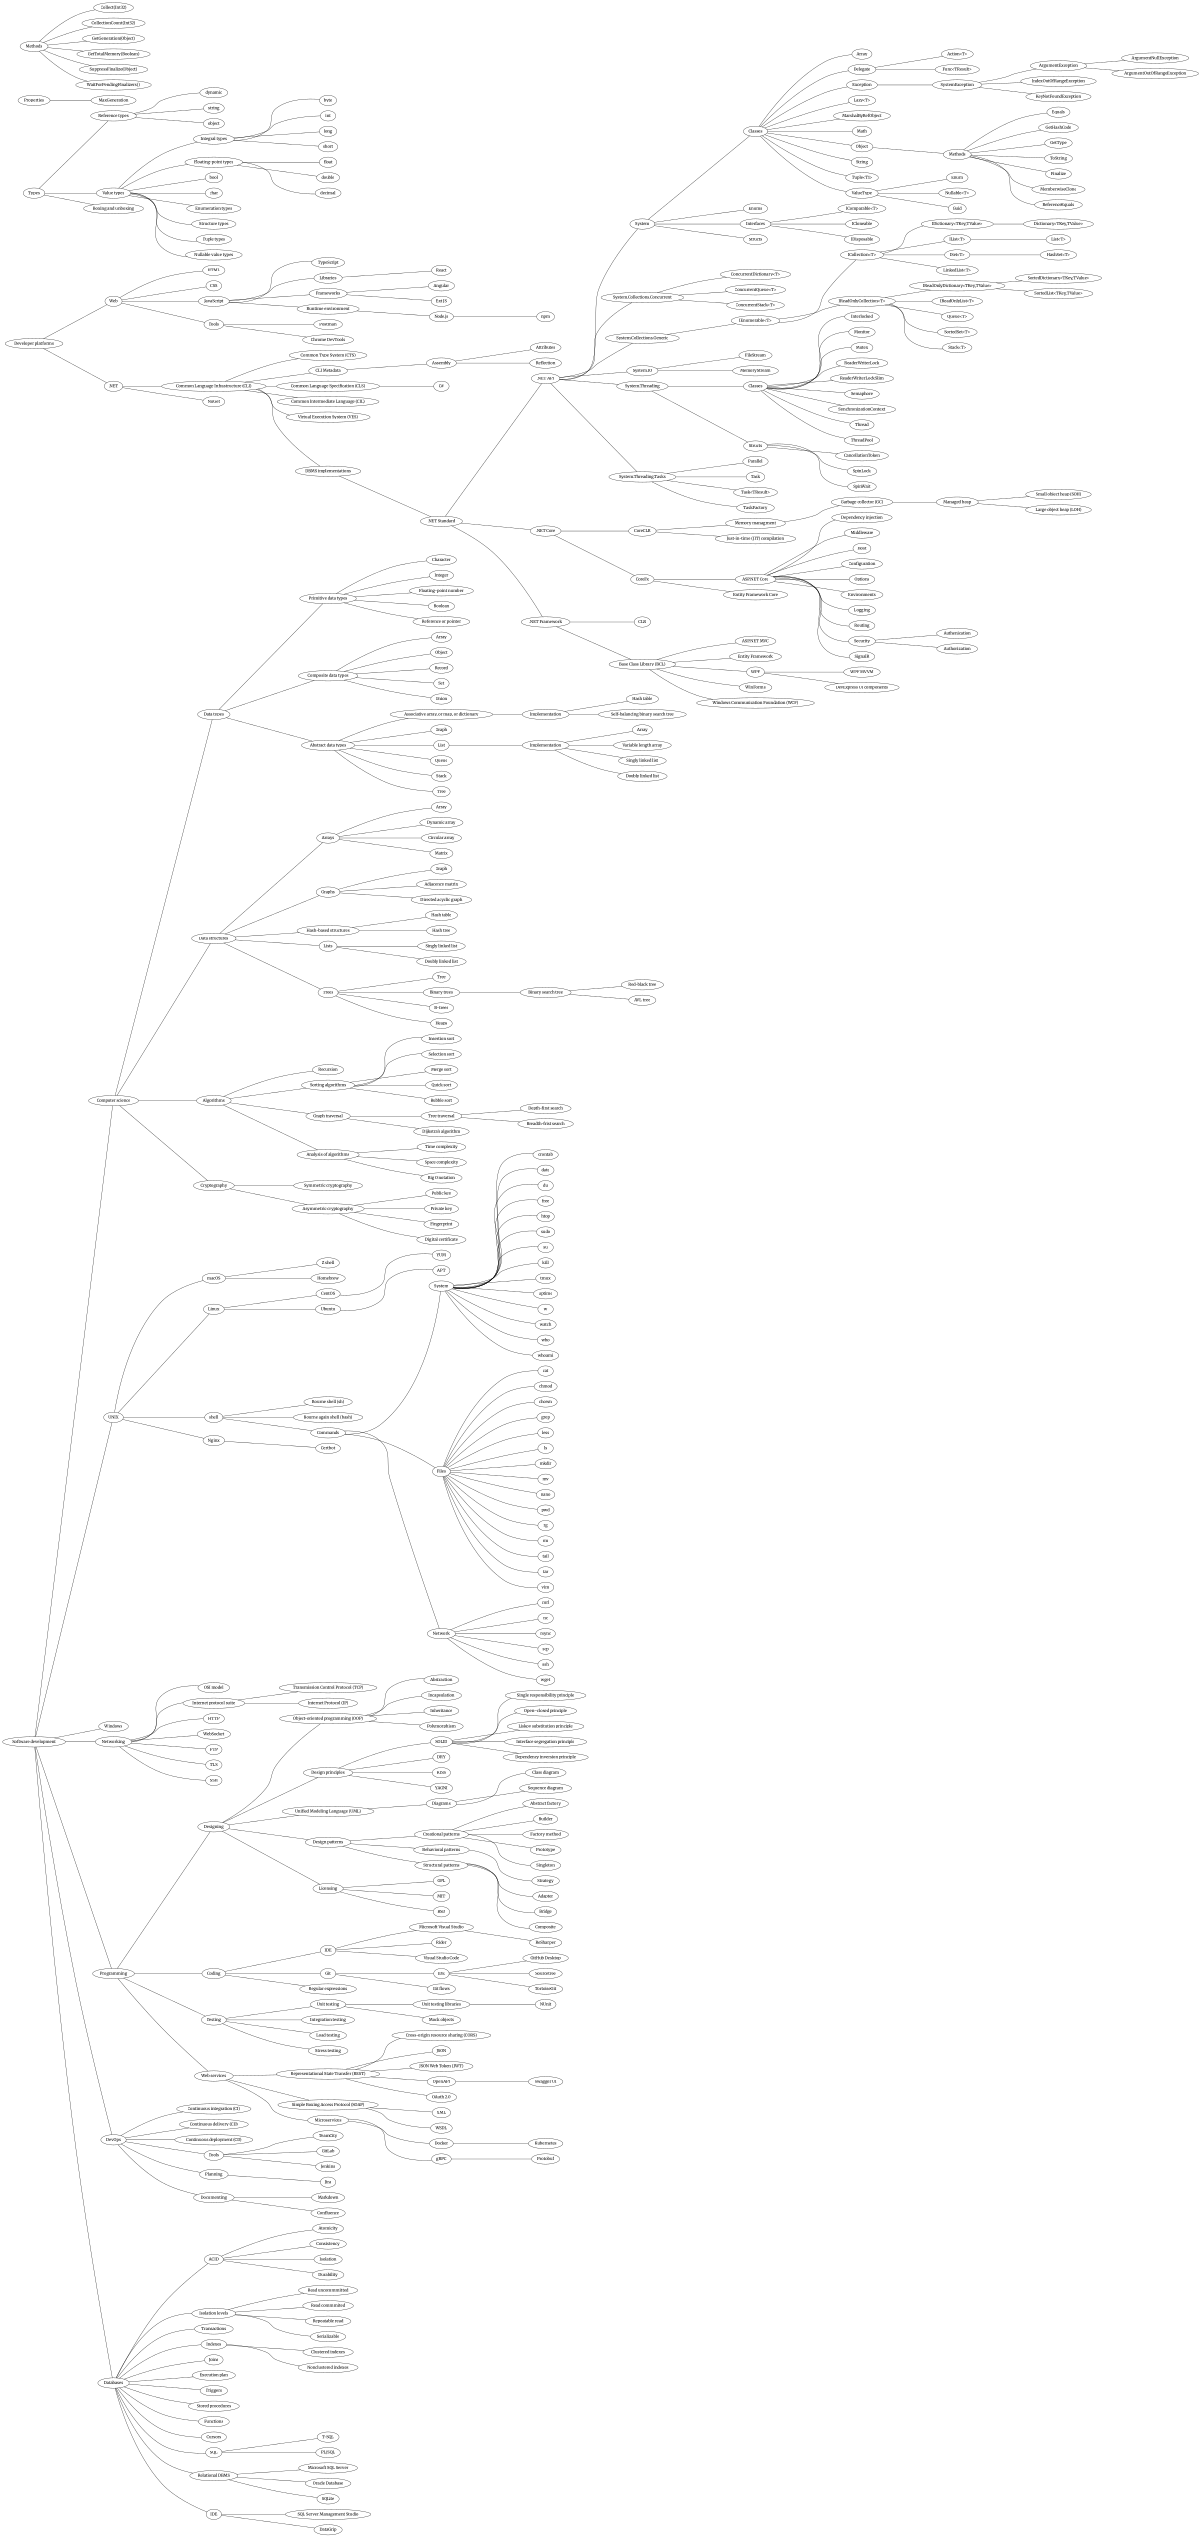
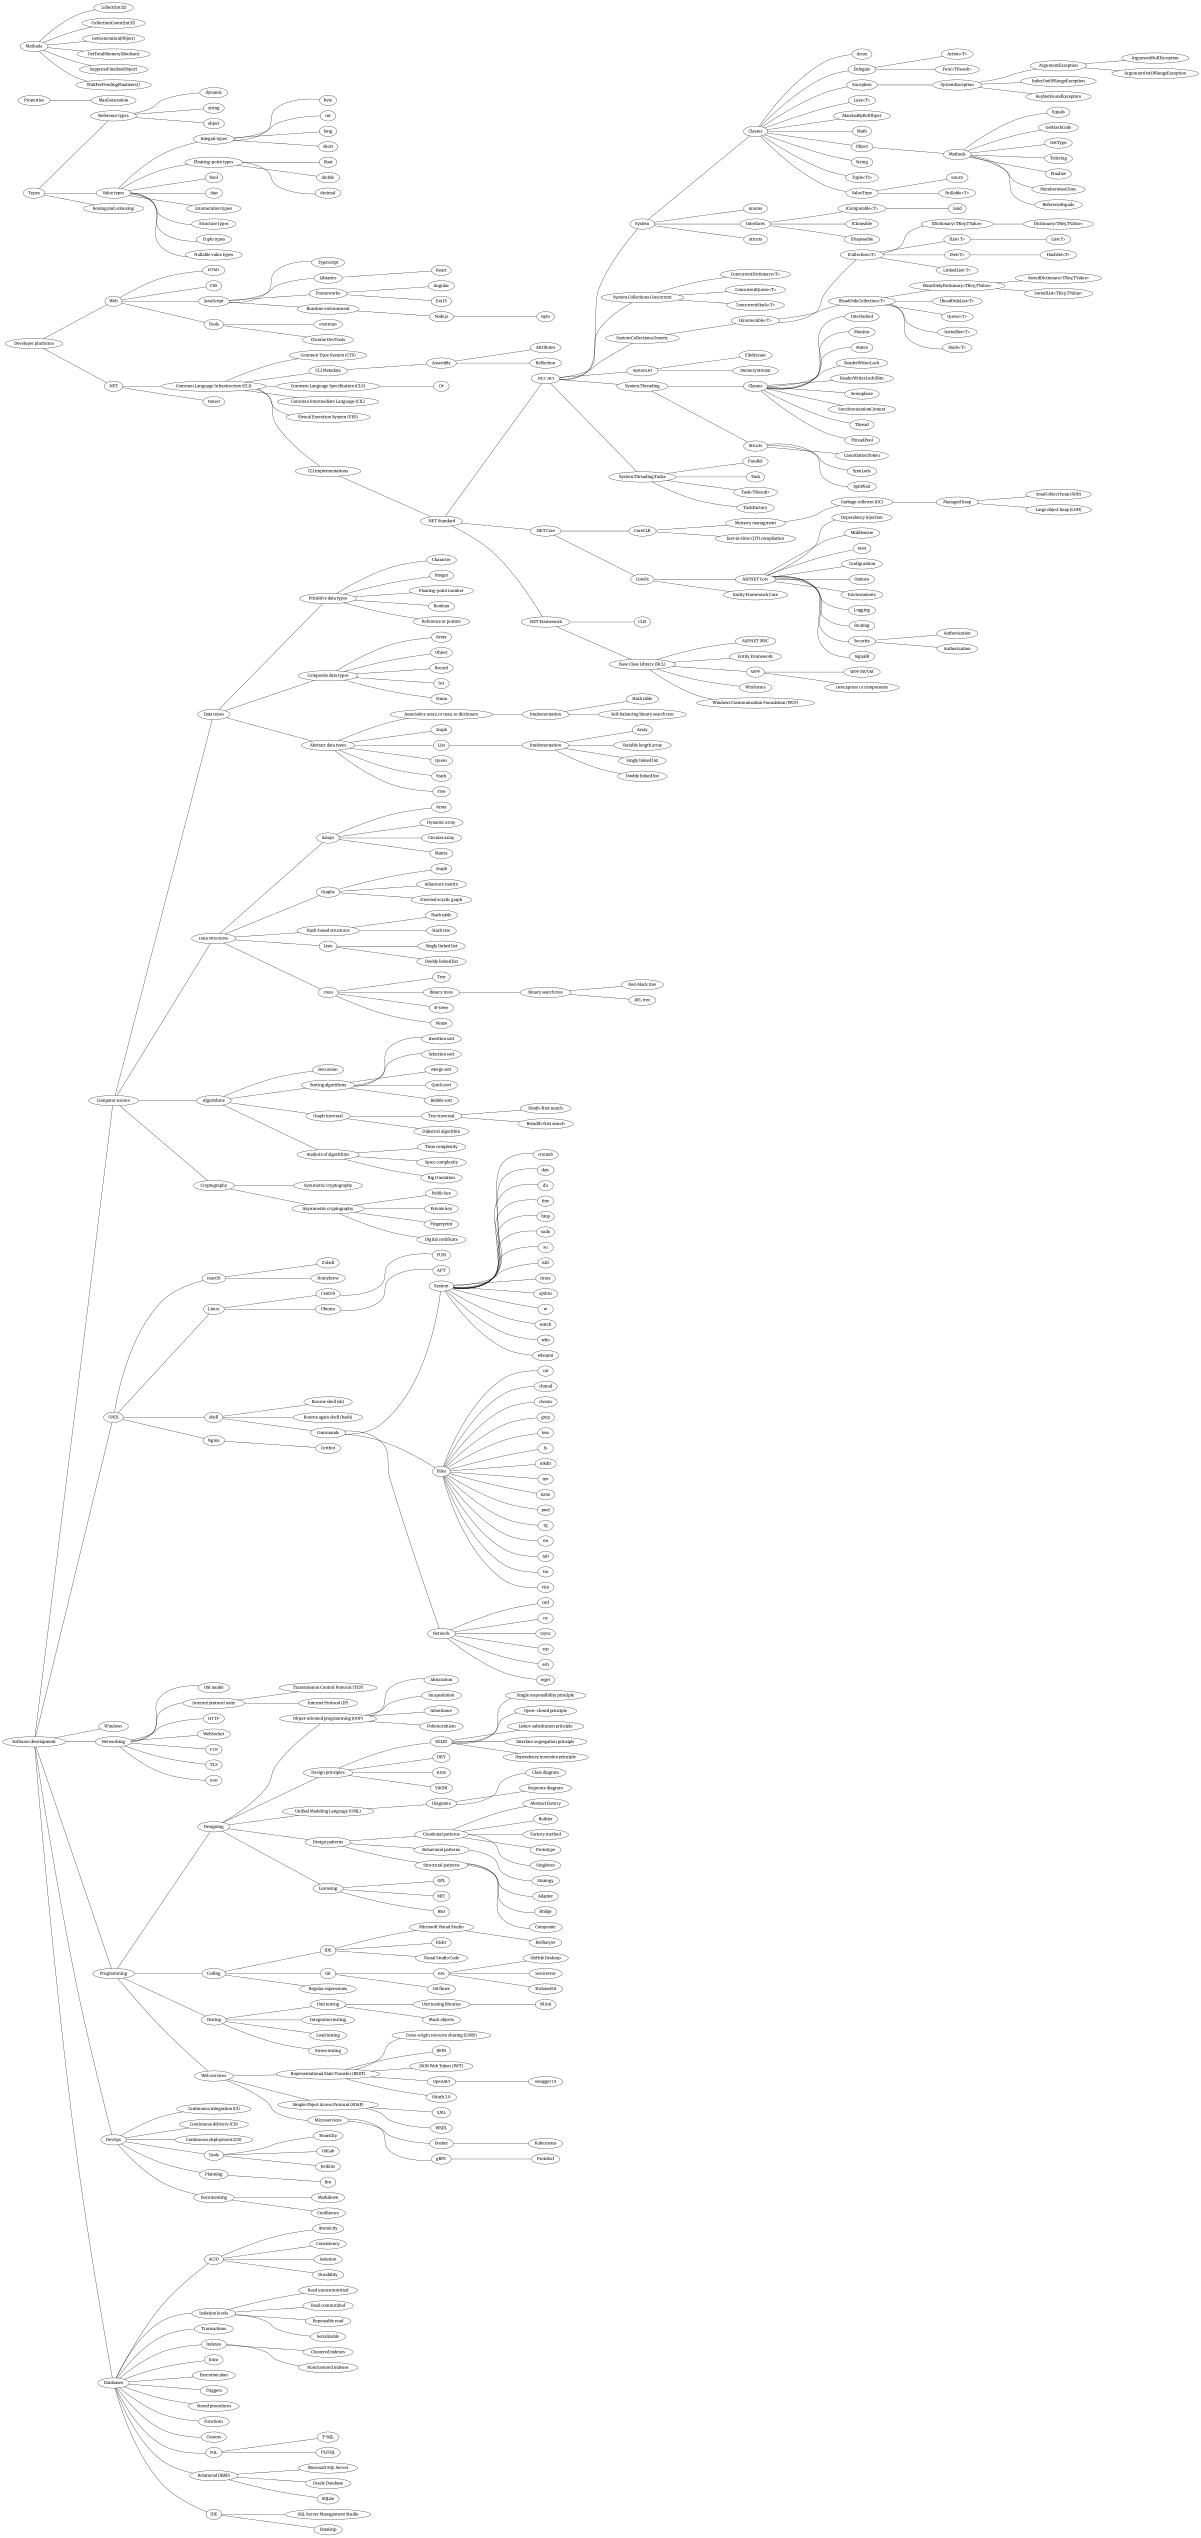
(913, 201) -> (917, 209)
(328, 471) -> (328, 471)
(328, 2105) -> (328, 2105)
